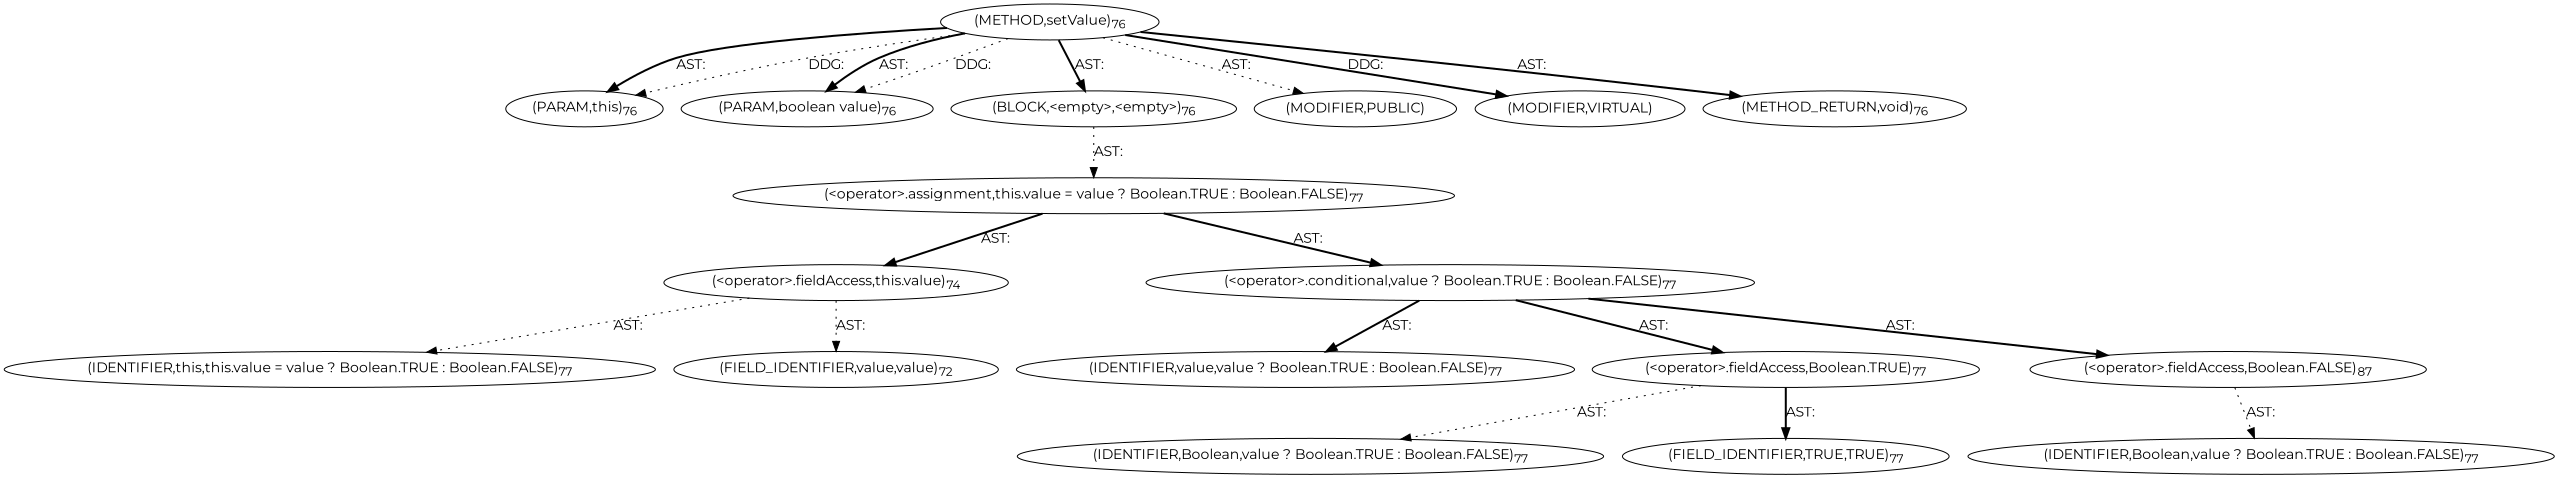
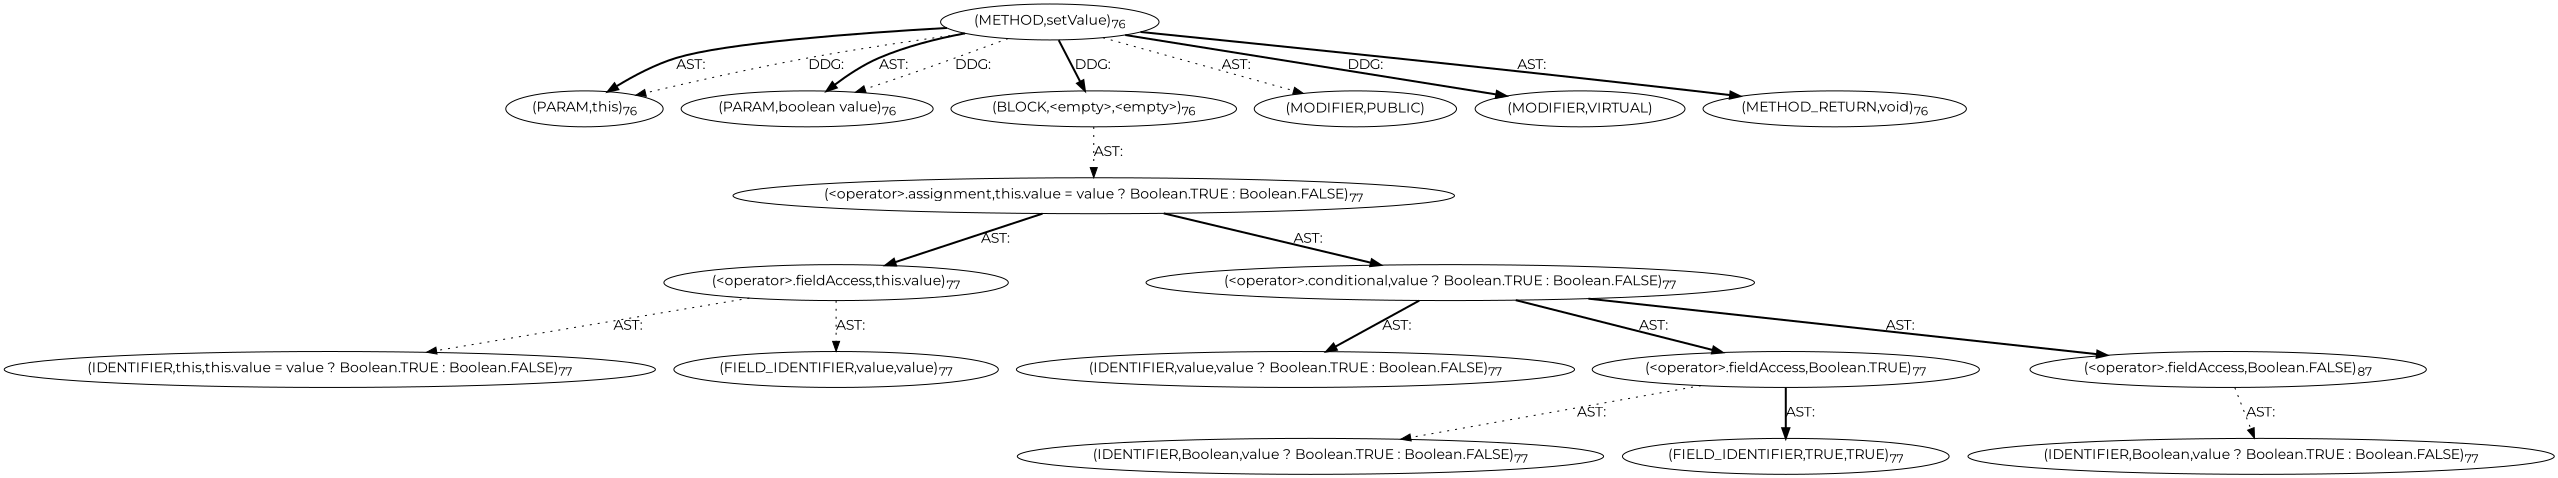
(1092, 65) -> (1095, 65)
(953, 281) -> (953, 281)
(946, 368) -> (946, 368)
